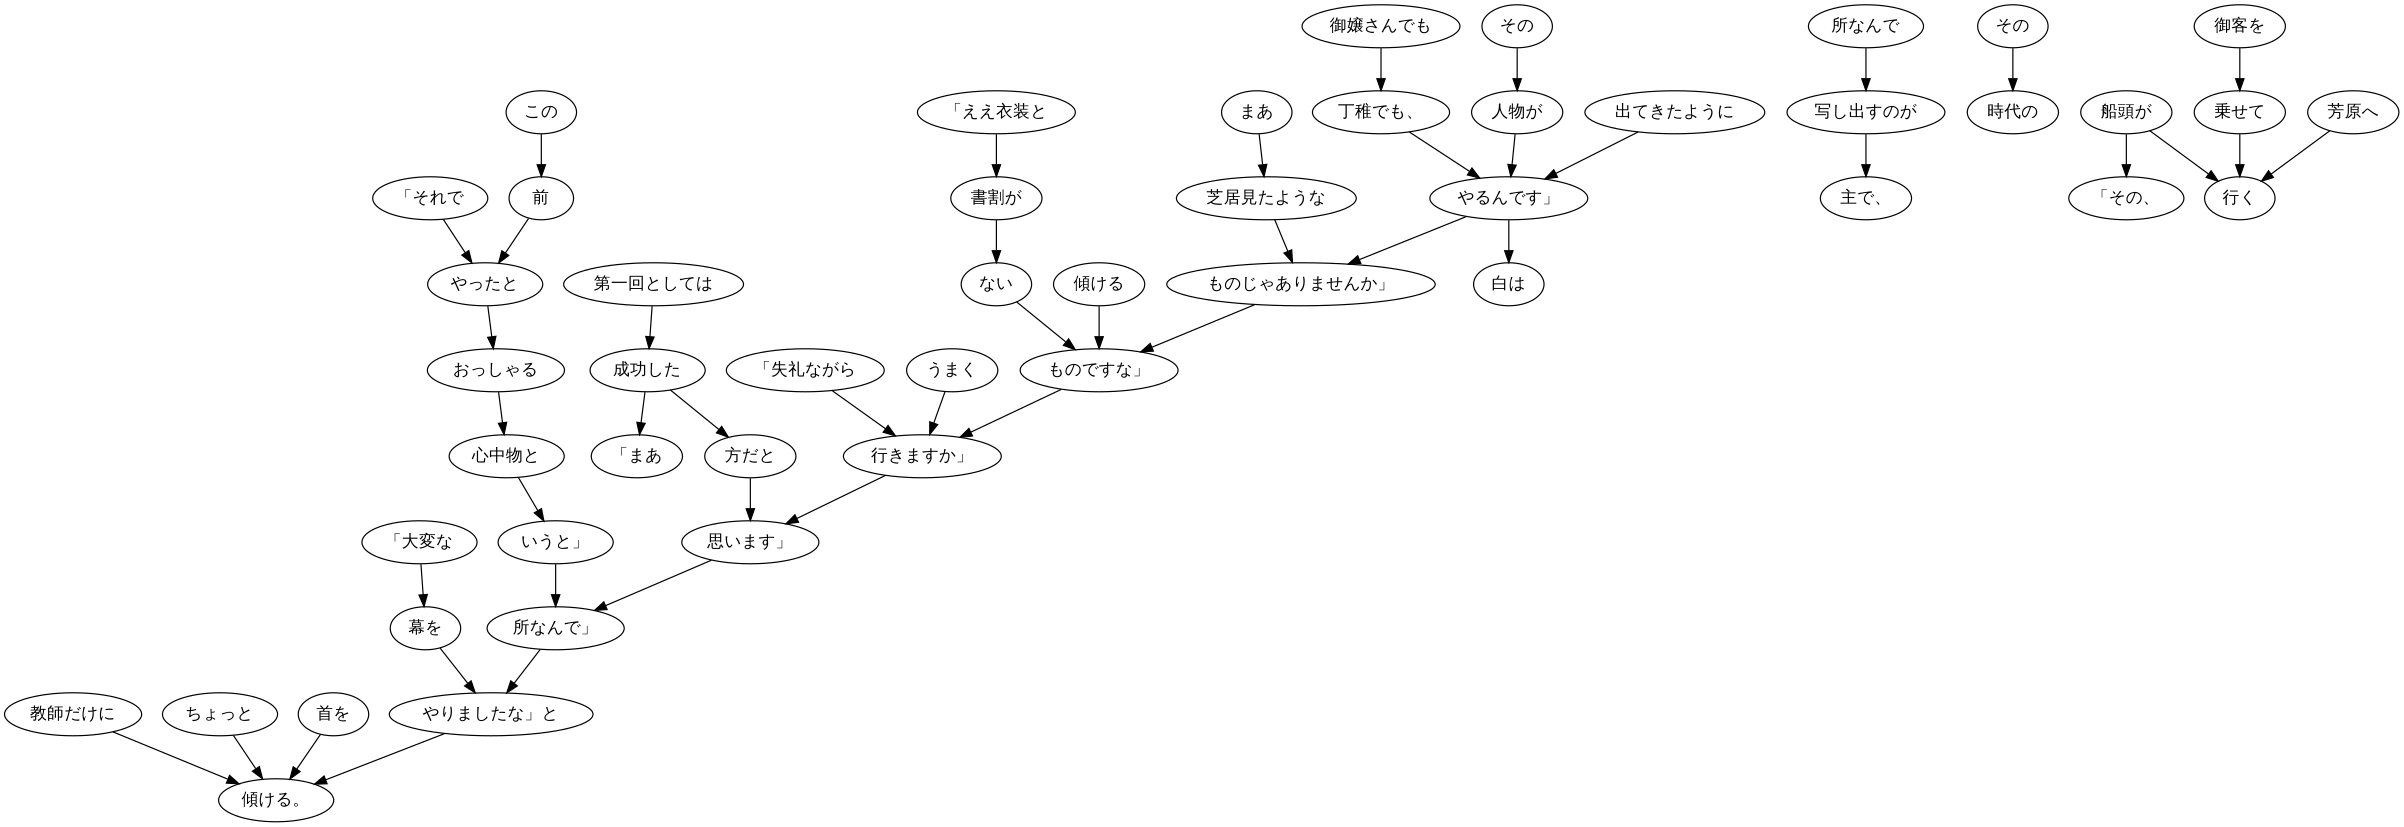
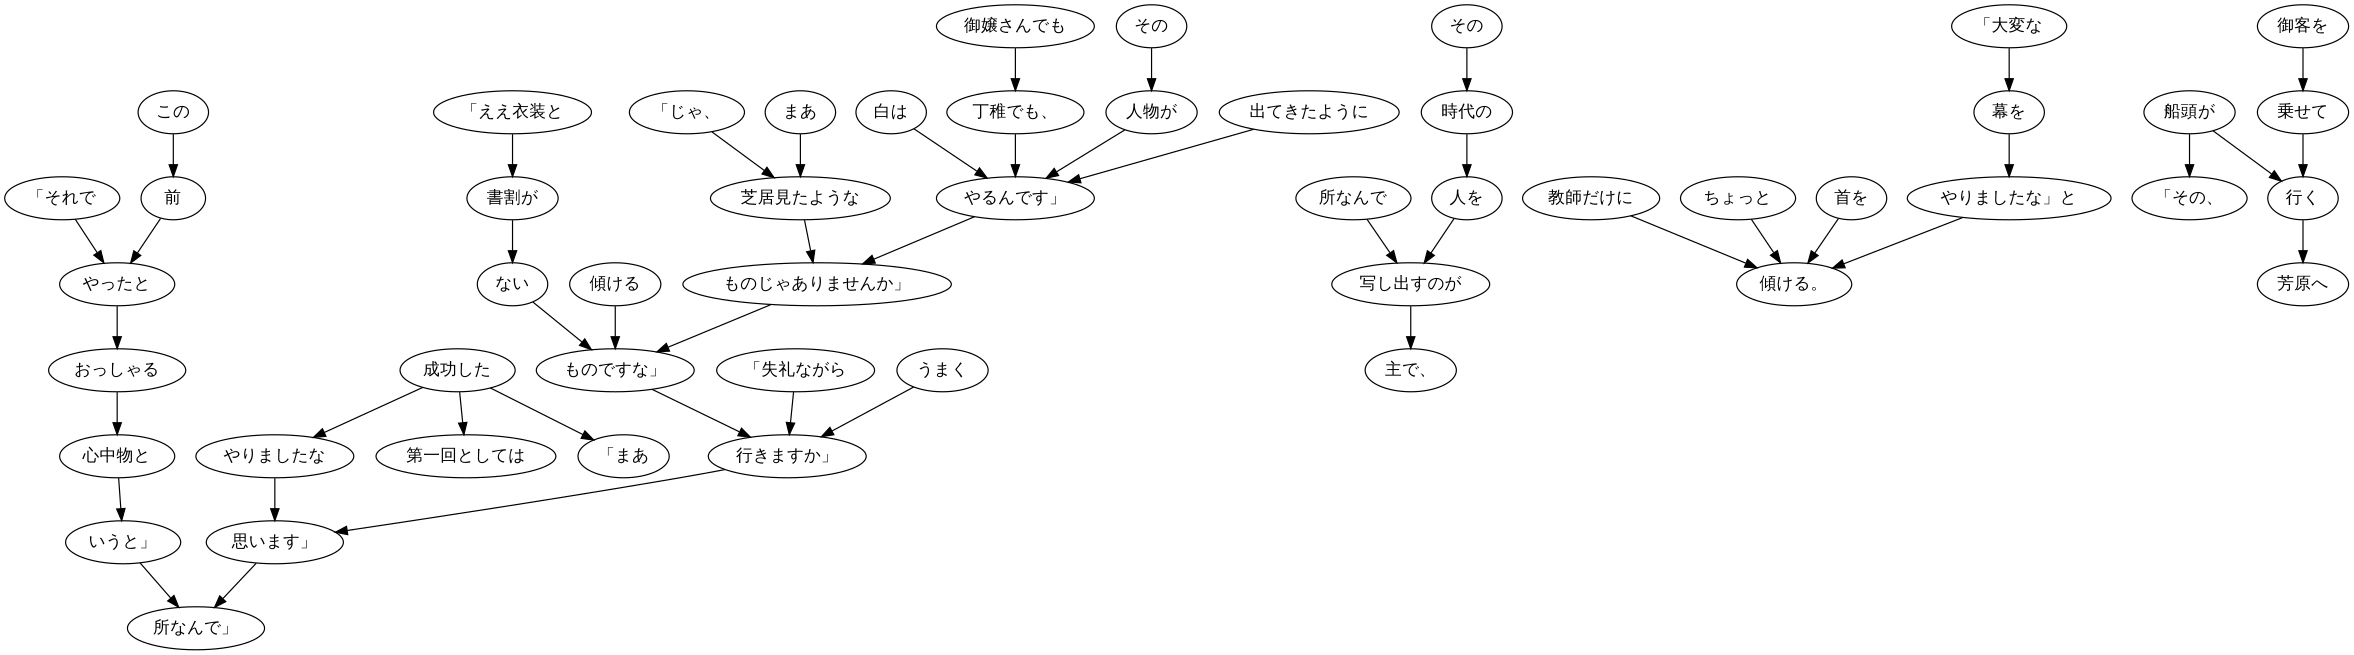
none -> (687, 112)
(2300, 152) -> (2303, 235)
none -> (1467, 198)
(1509, 235) -> (945, 150)
(651, 321) -> (461, 407)
(750, 456) -> (275, 456)
(527, 666) -> none
